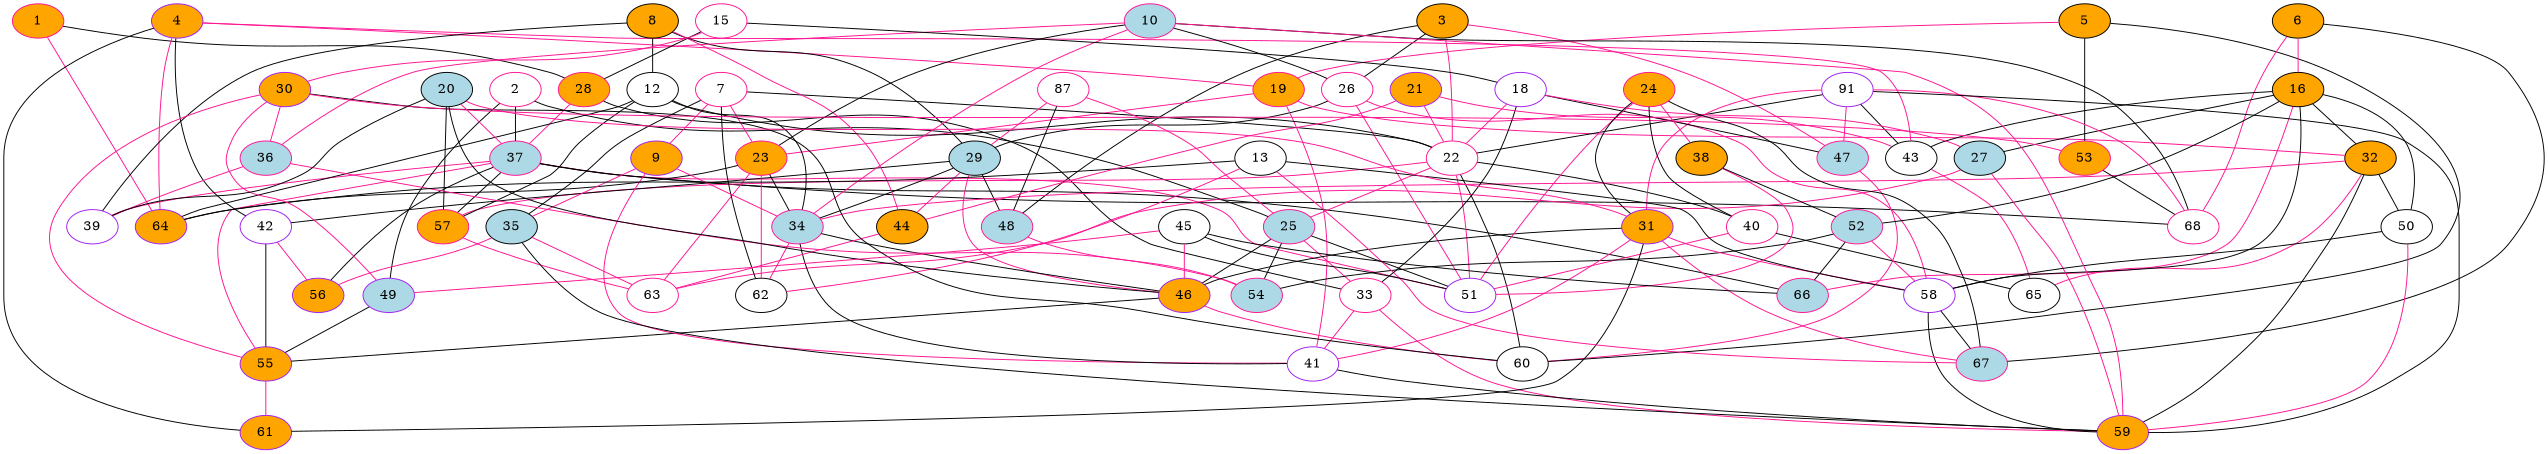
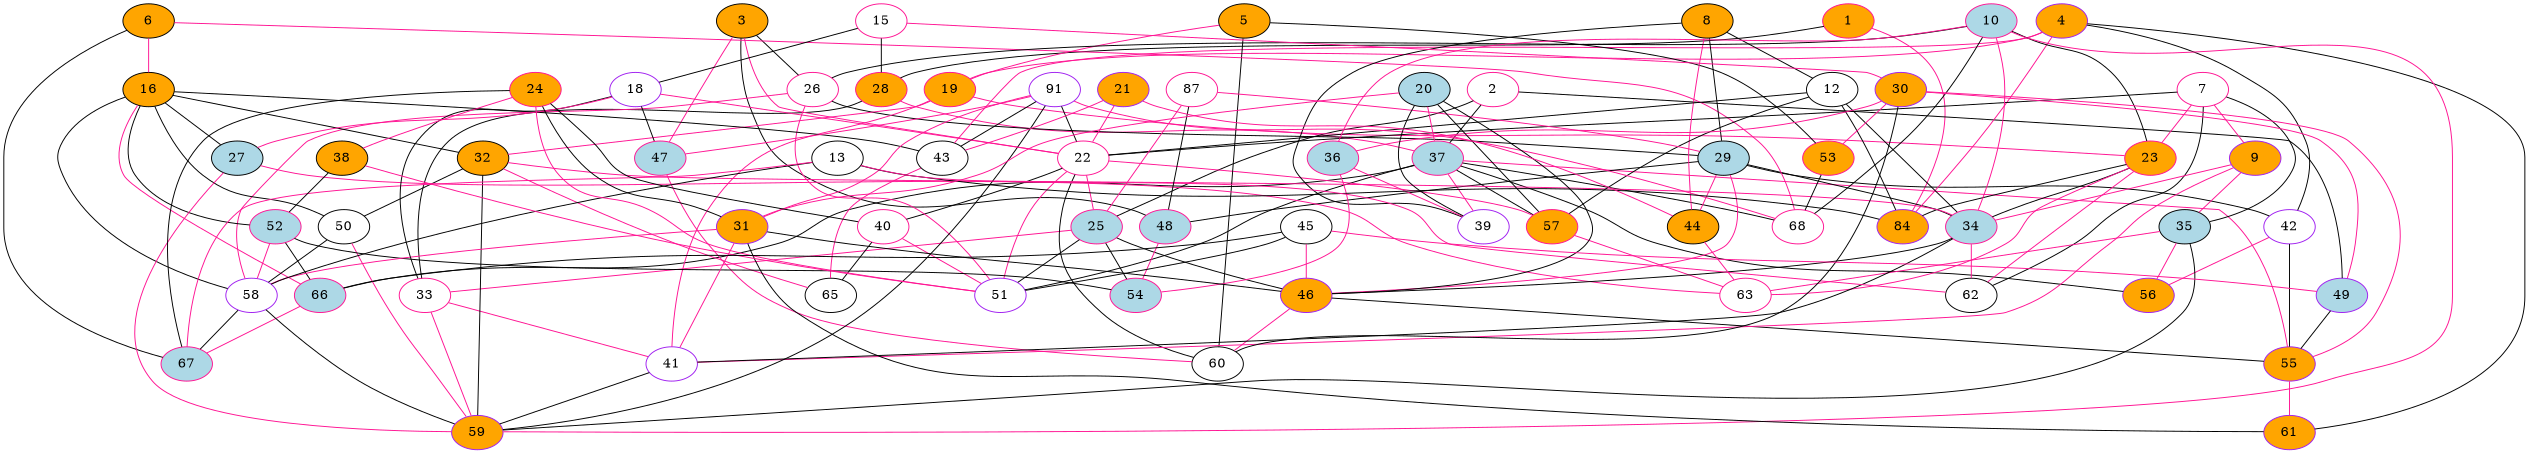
(1231, 218) -> (1222, 235)
(161, 227) -> (1903, 227)
(1792, 322) -> (254, 330)
